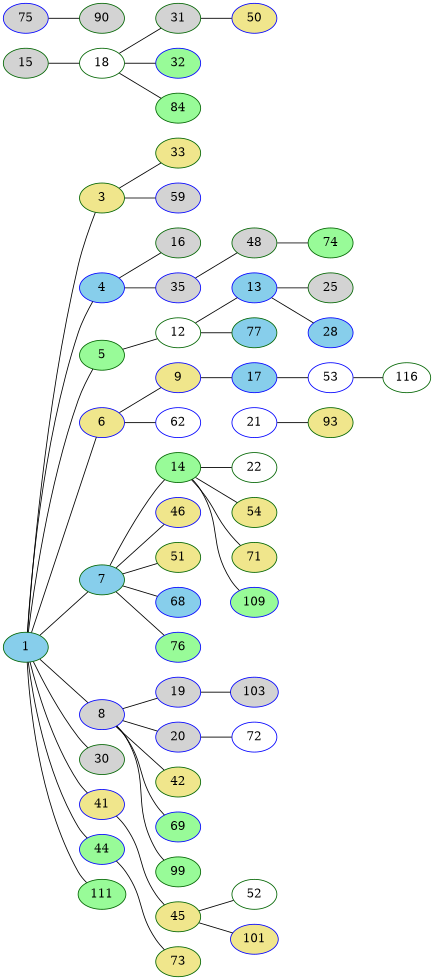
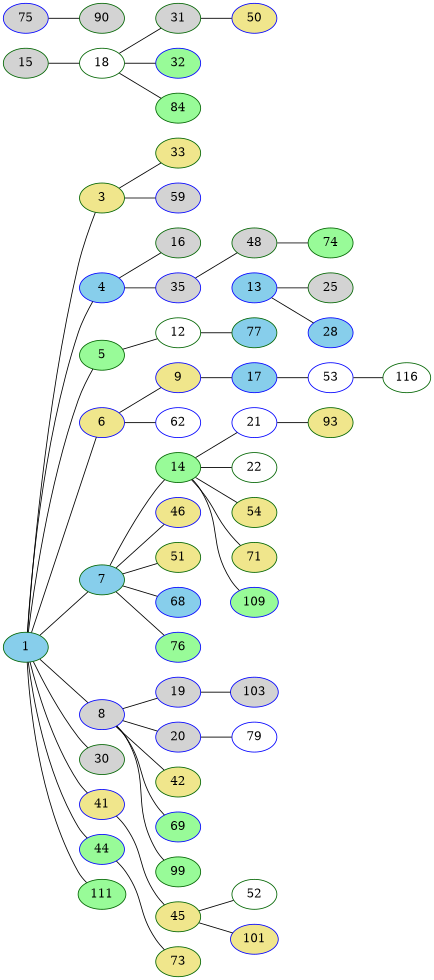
(216, 310) -> none
none -> (216, 445)
(254, 737) -> (254, 737)
